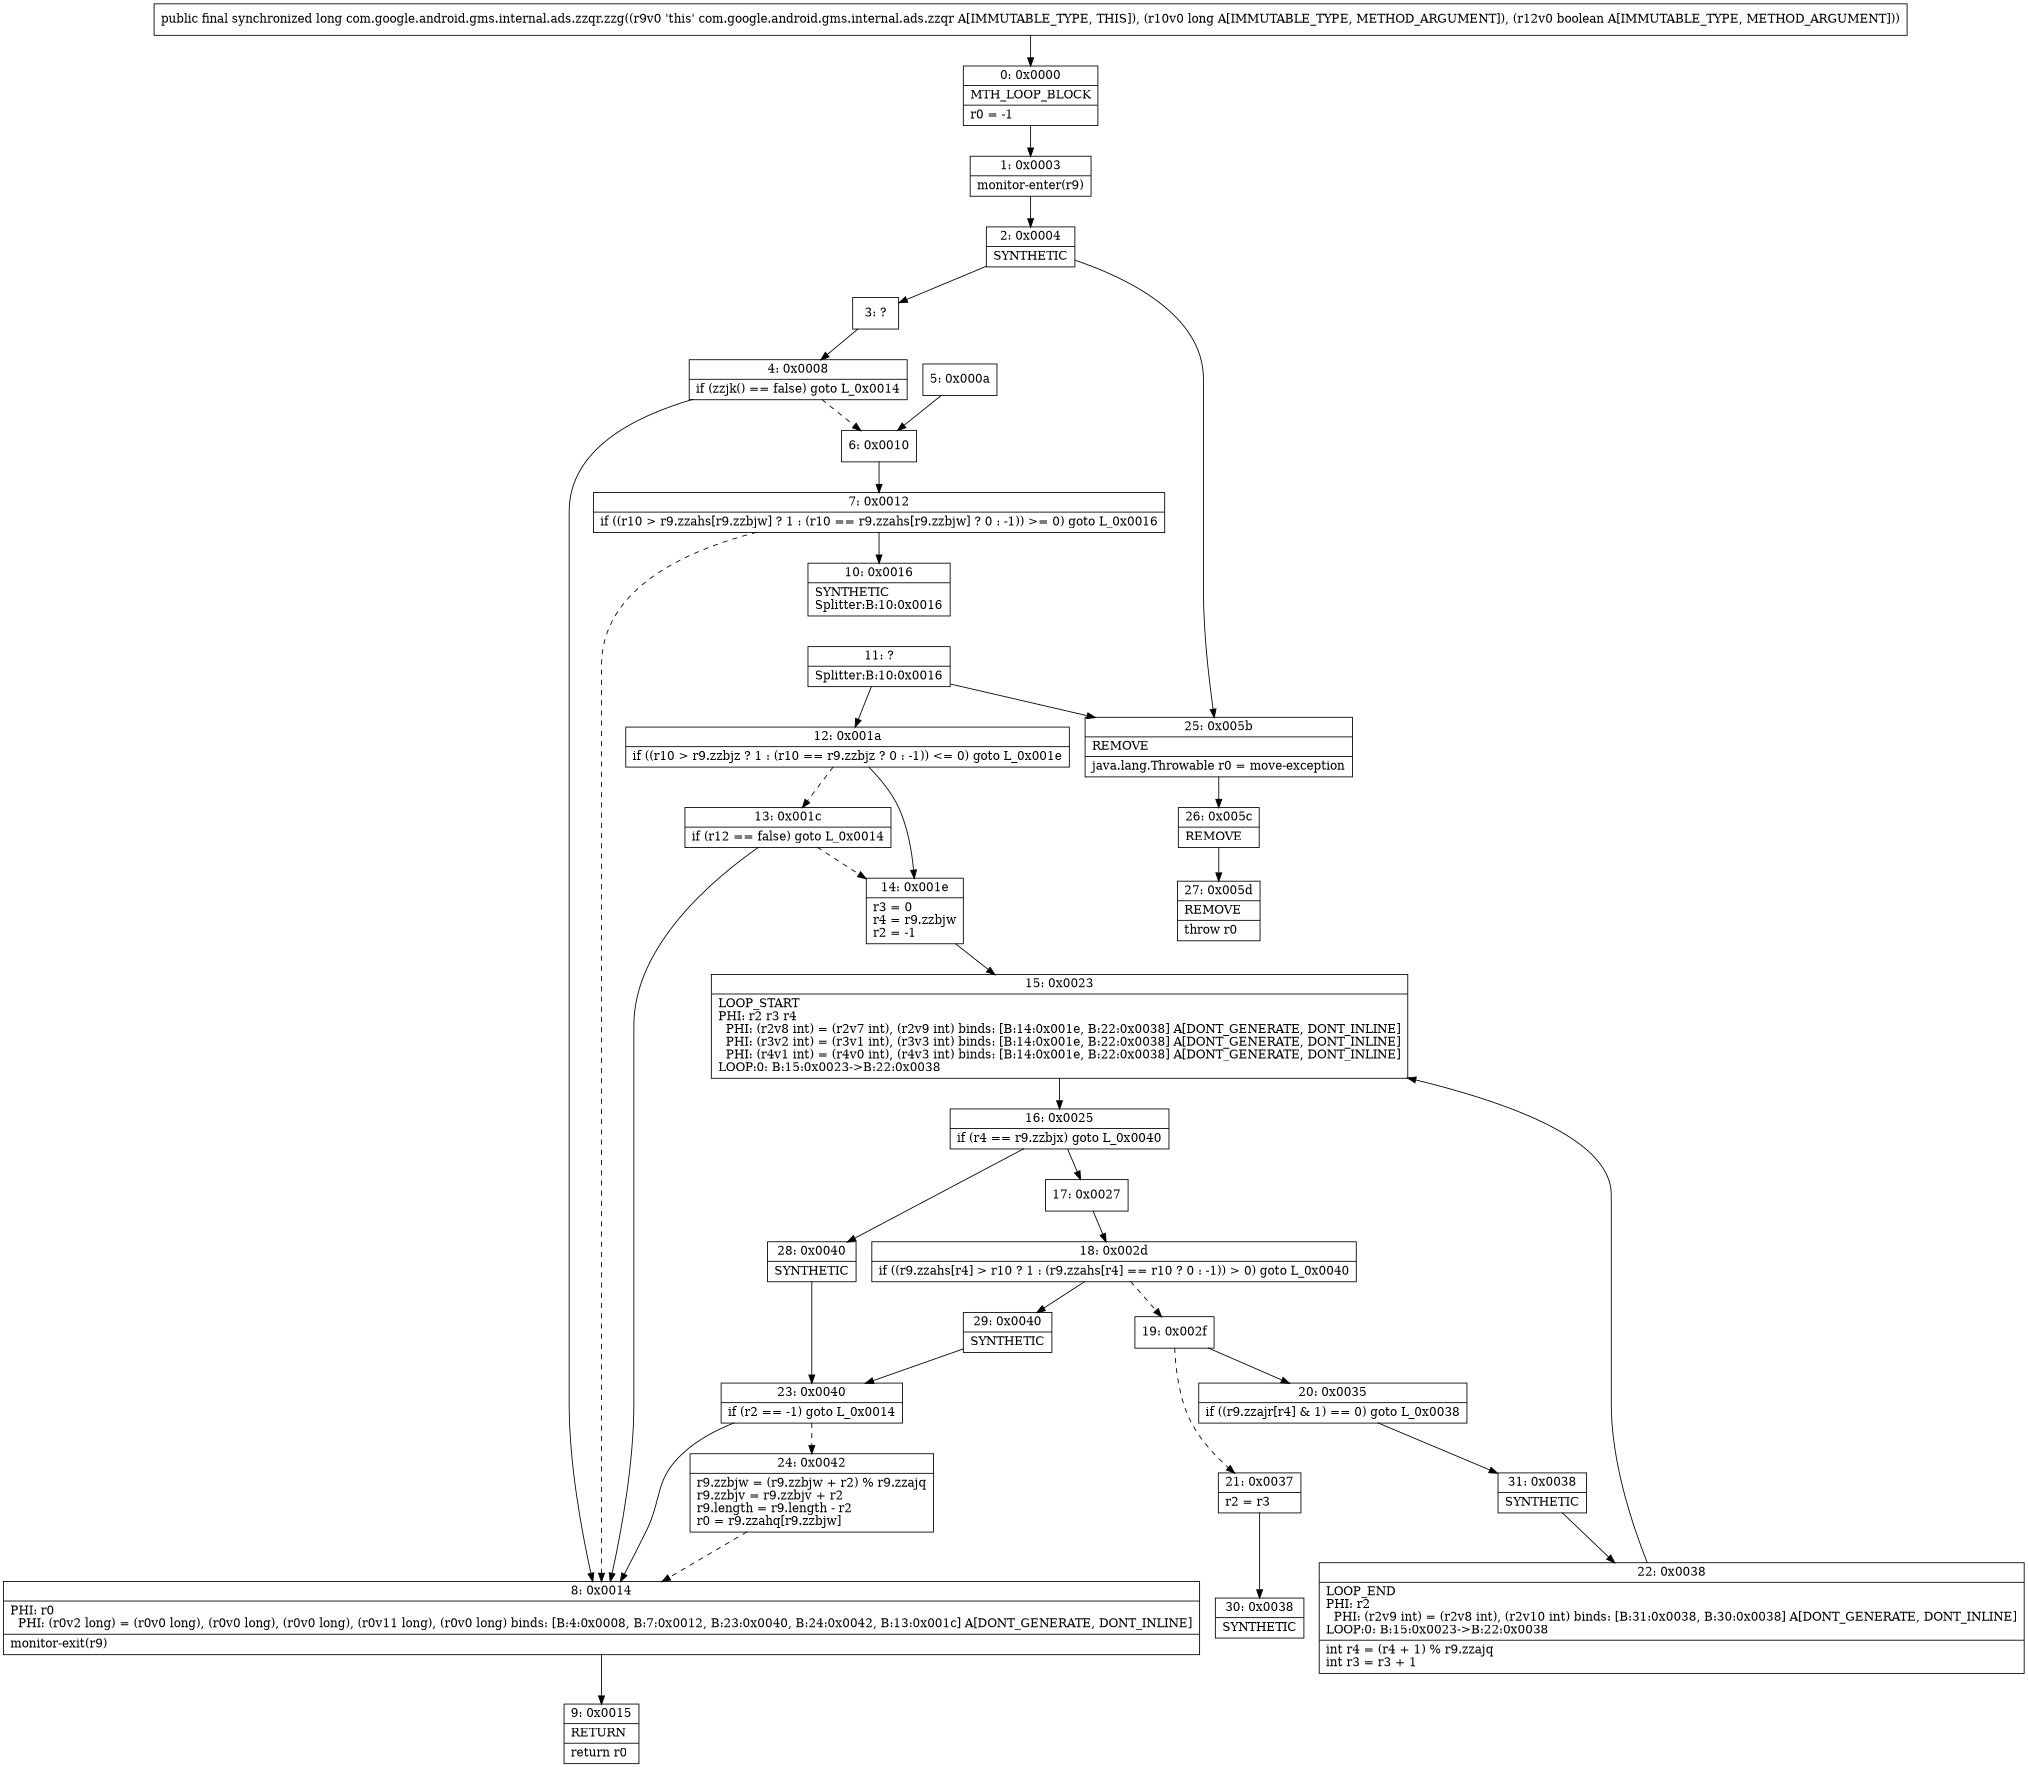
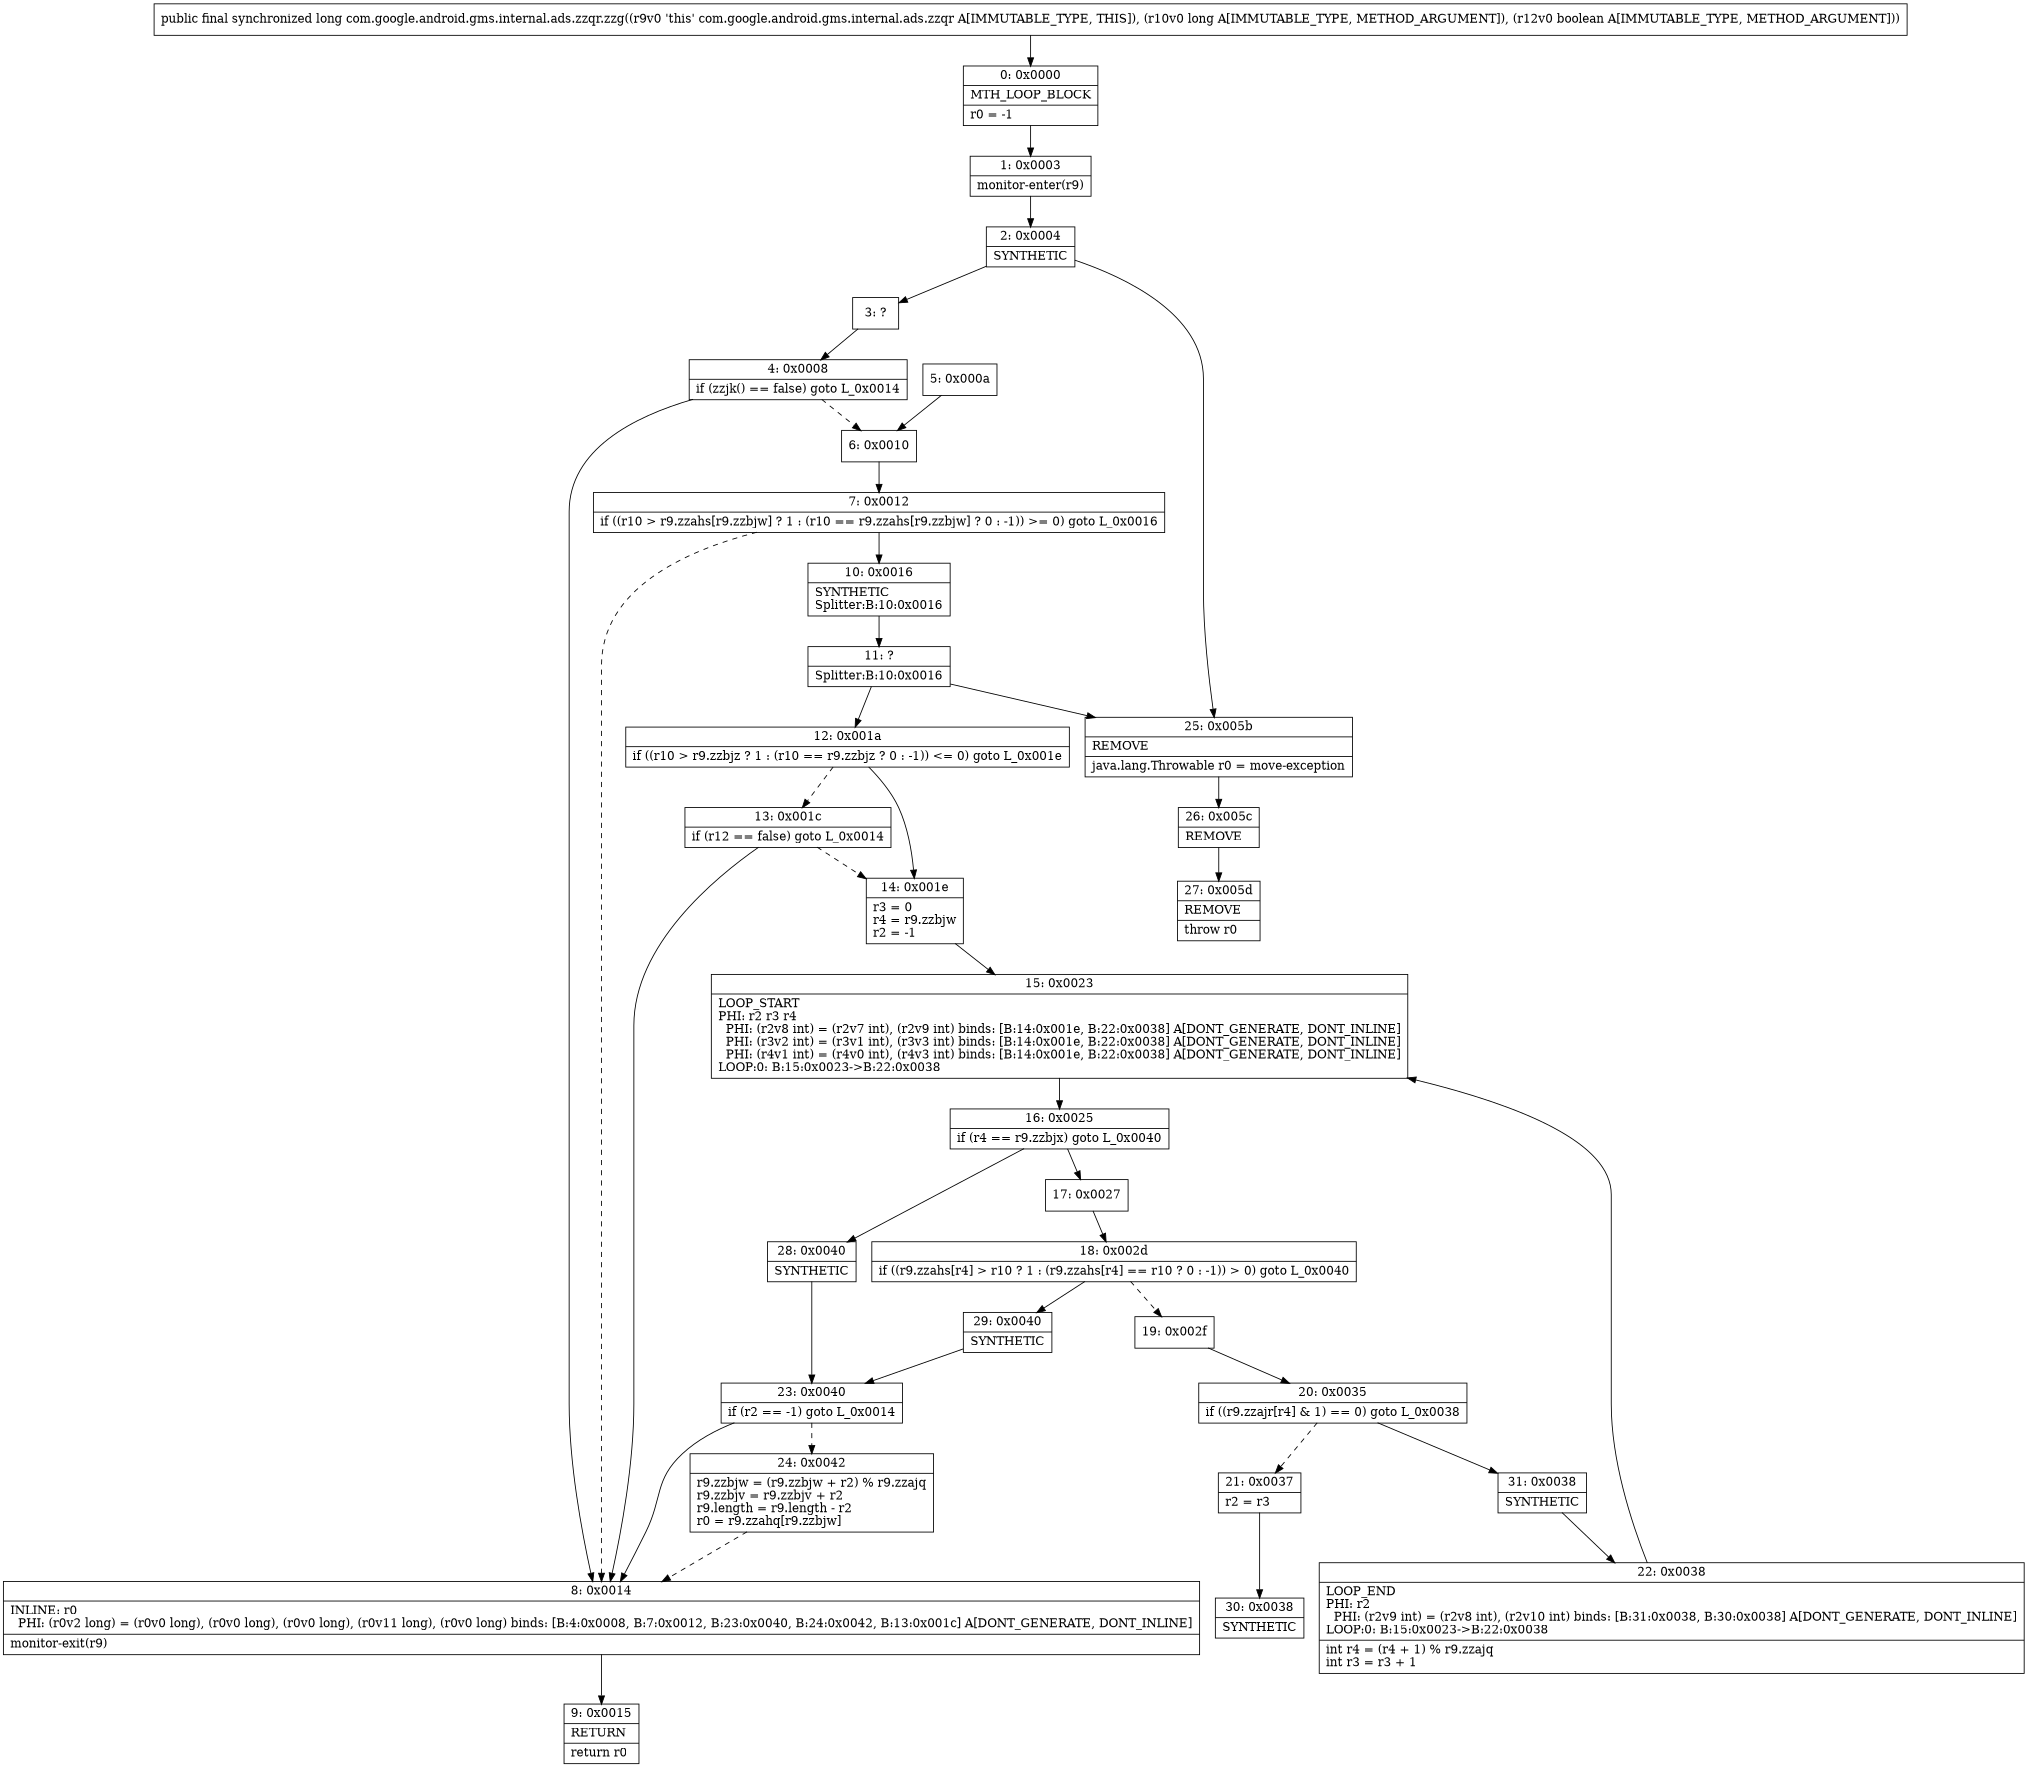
none -> (879, 627)
(1187, 1414) -> (1299, 1445)
(34, 1611) -> (46, 1611)
